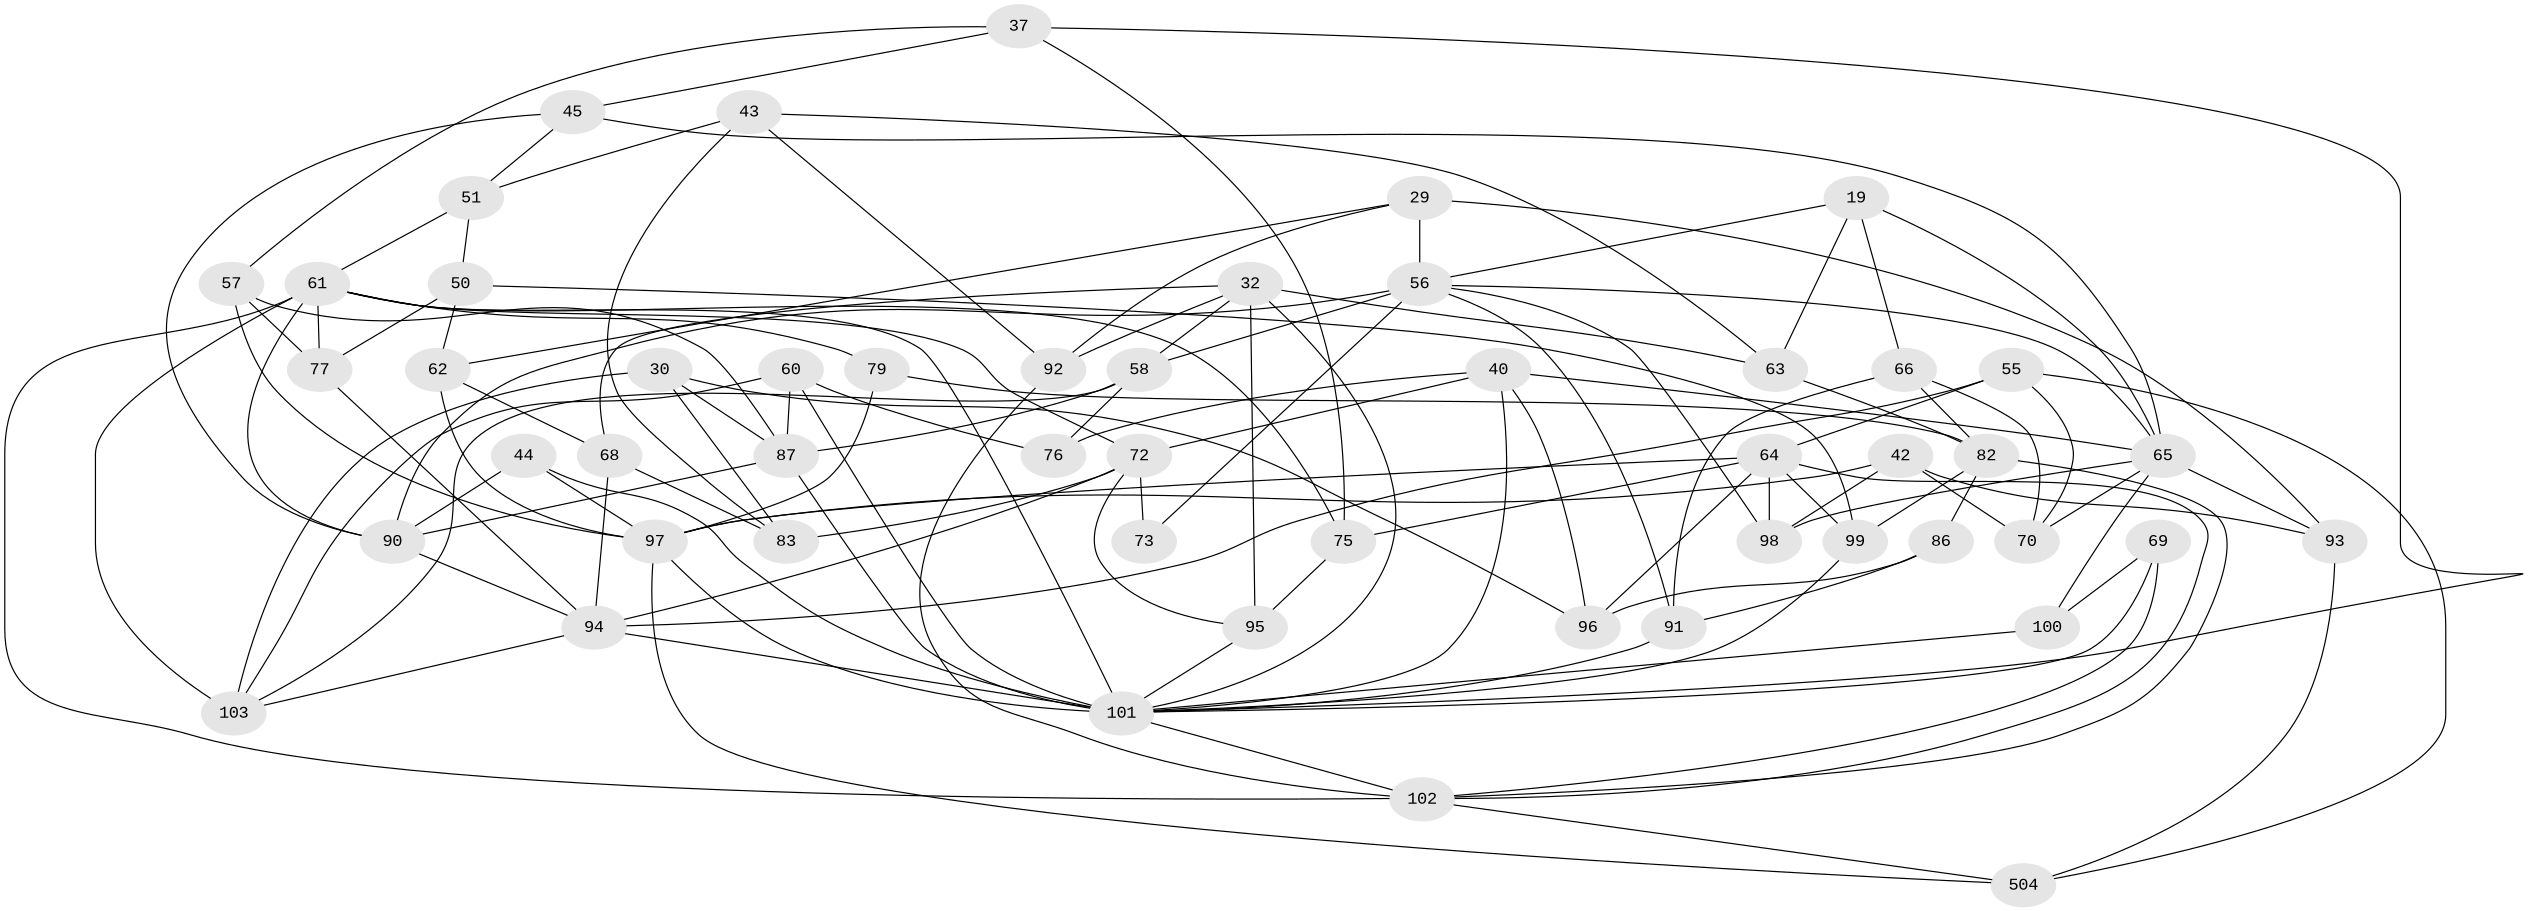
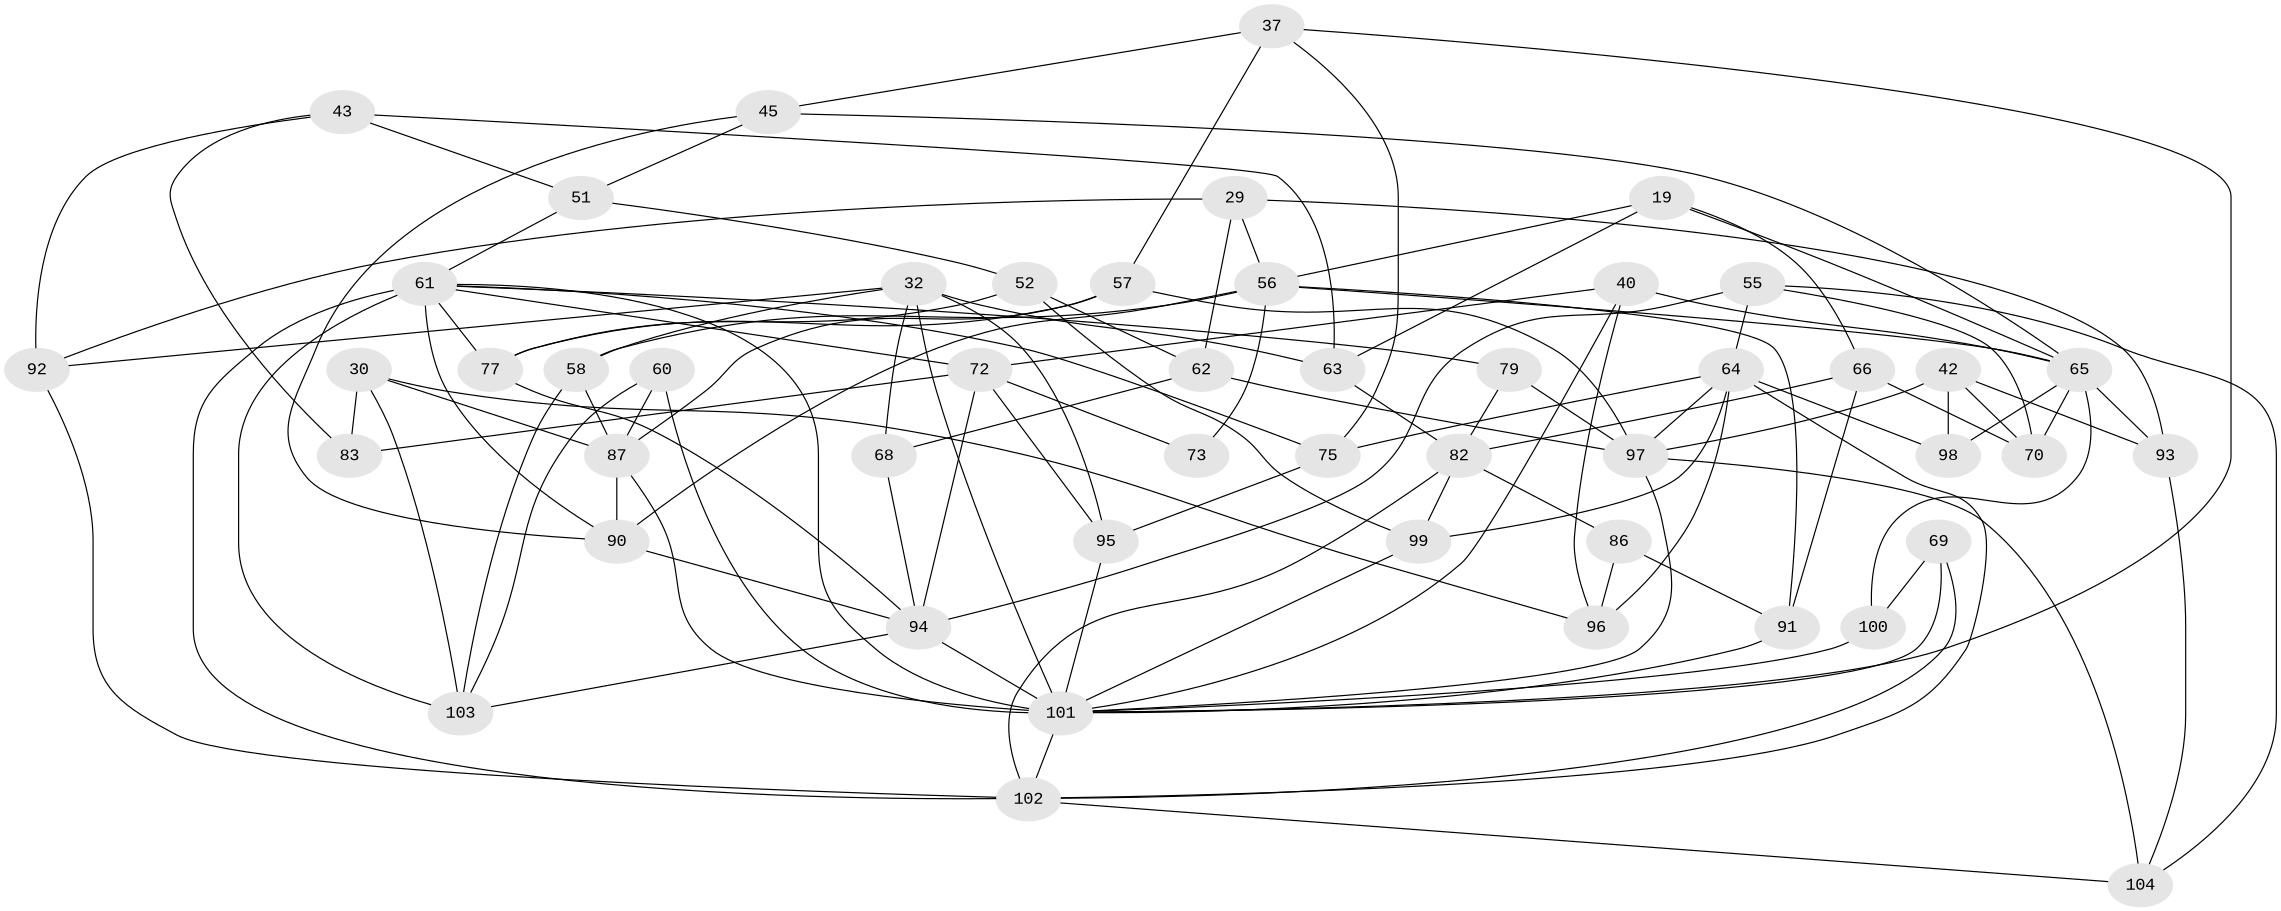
(461, 284) -> (1025, 284)
(1639, 357) -> none
(524, 456) -> none
(1053, 456) -> none
(698, 499) -> none
(2023, 885) -> (2140, 885)
